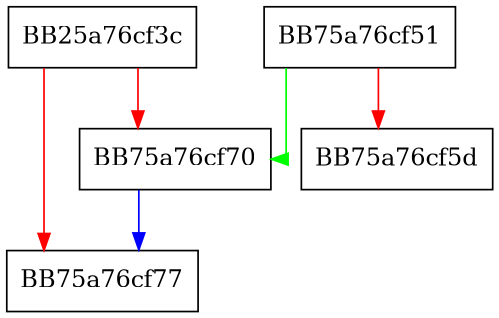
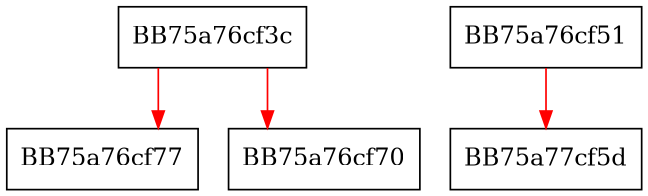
(102, 37) -> (212, 37)
(286, 114) -> none
(397, 159) -> (546, 159)
(139, 211) -> none
